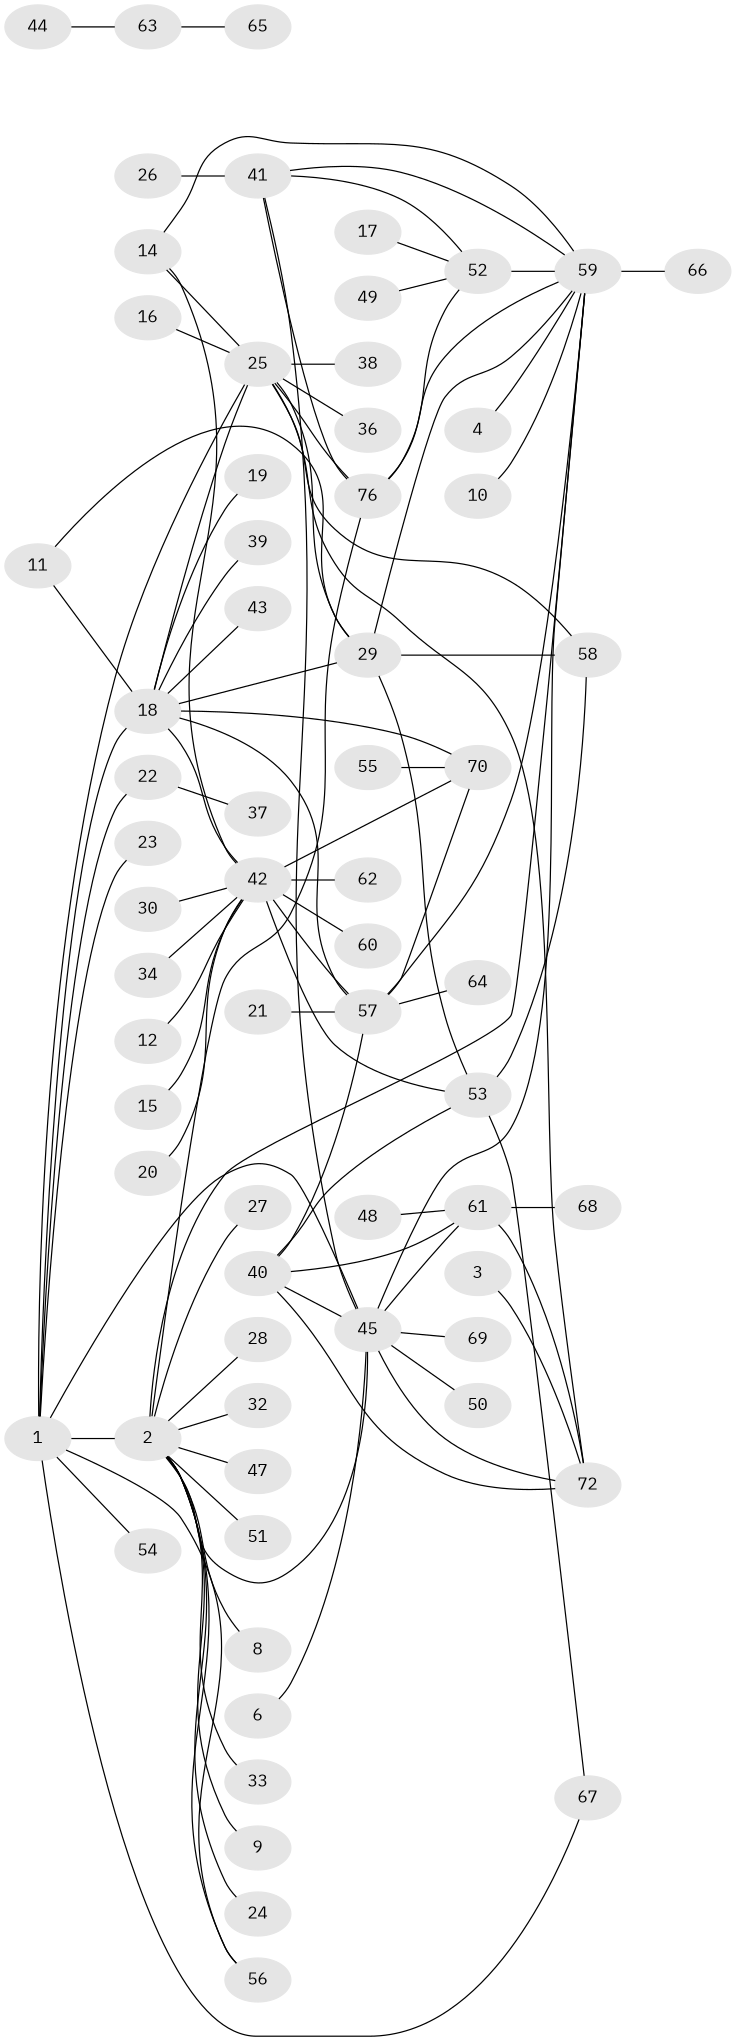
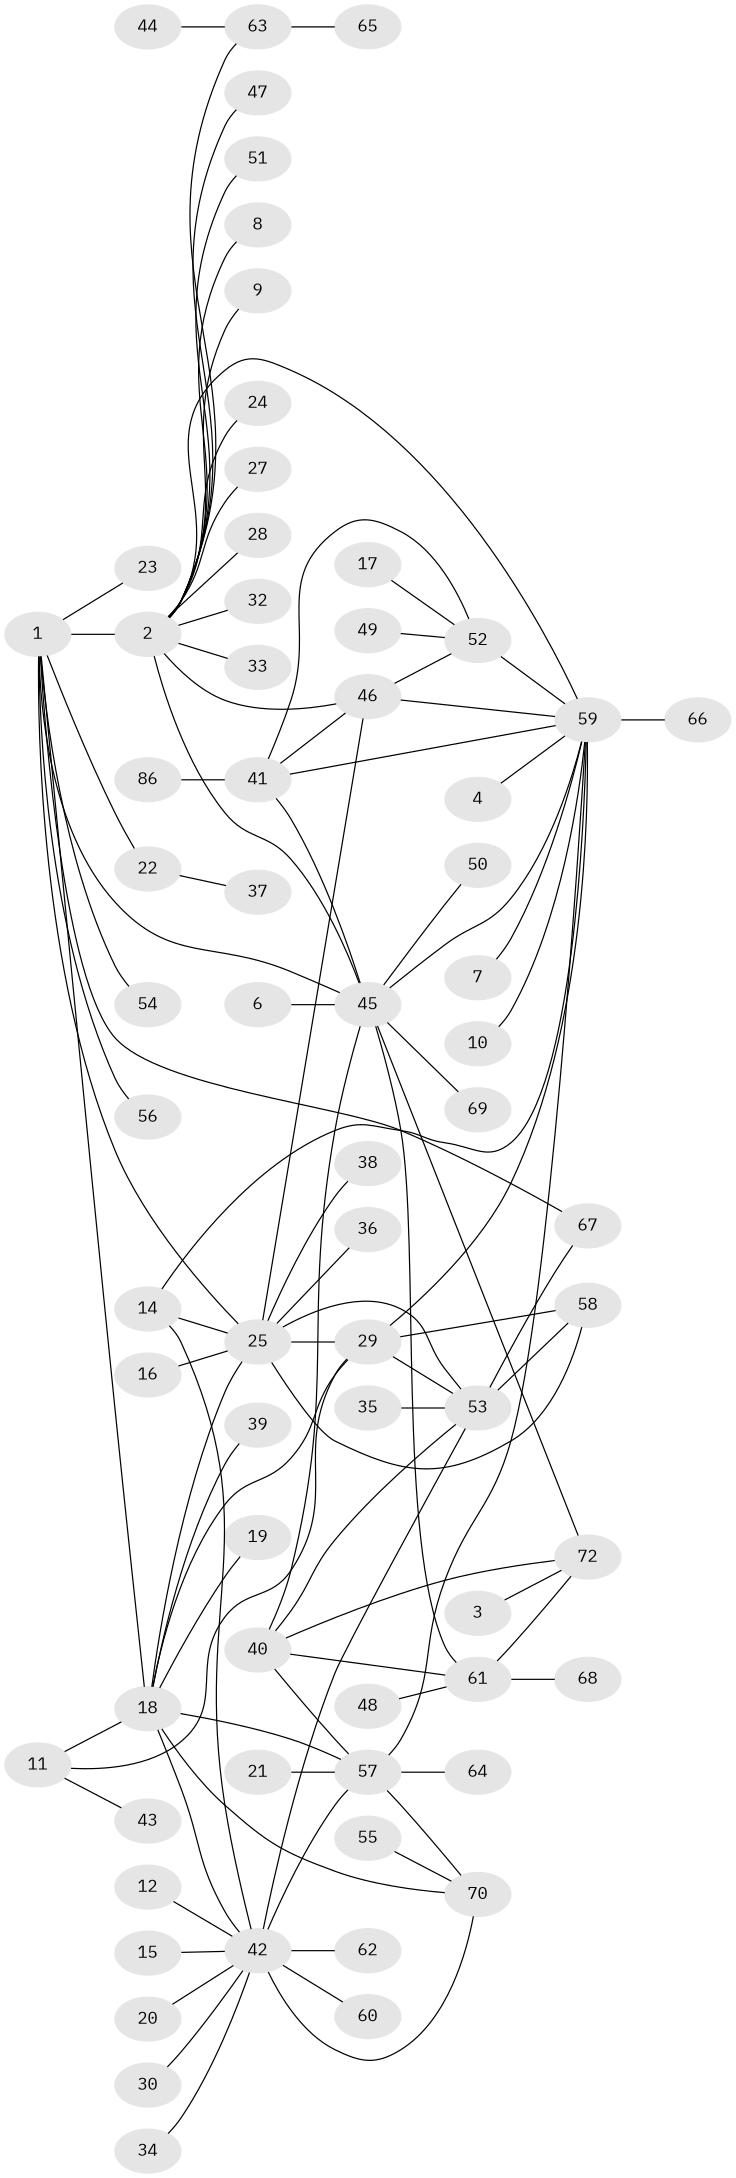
(148, 176) -> (148, 780)
(368, 496) -> (368, 697)
(203, 660) -> (93, 1793)
(539, 878) -> (390, 1305)
none -> (478, 978)
none -> (368, 1408)
(193, 1802) -> (190, 213)
